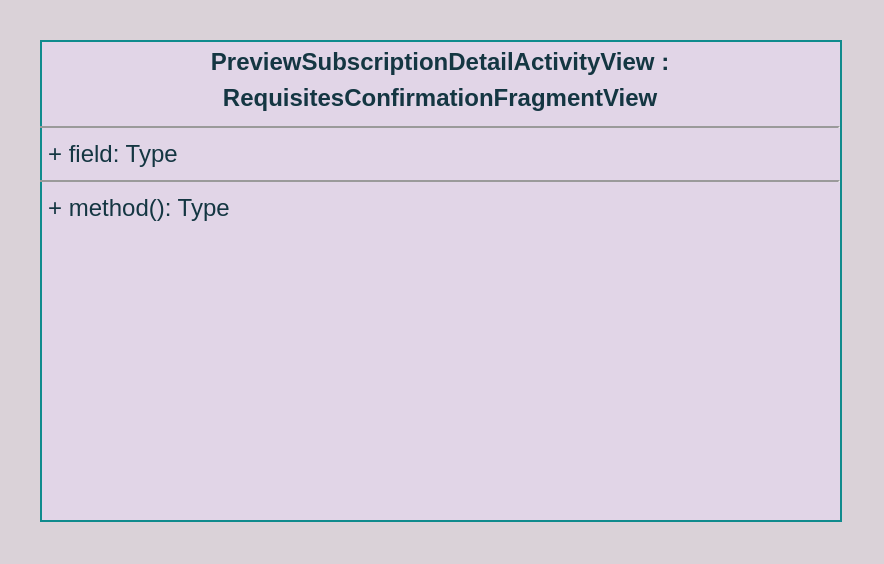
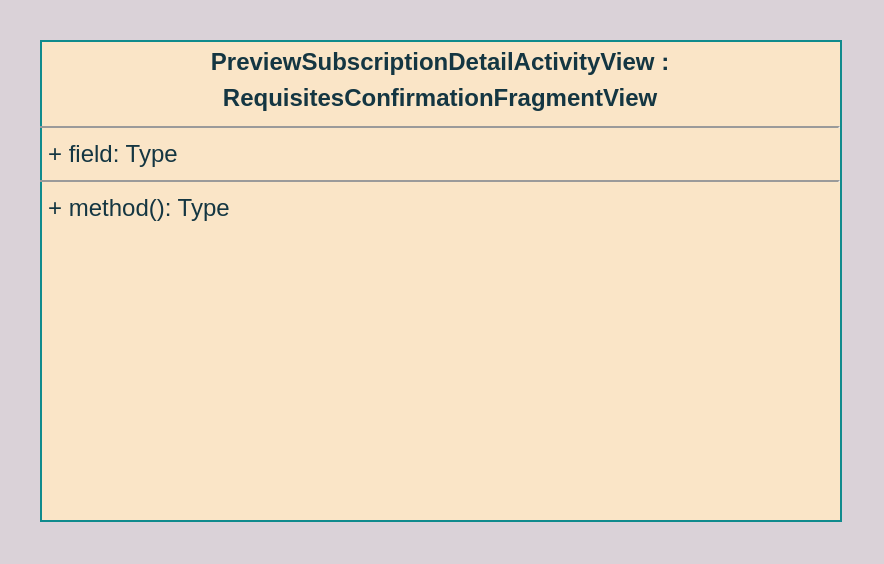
(441, 281) -> (441, 281)
